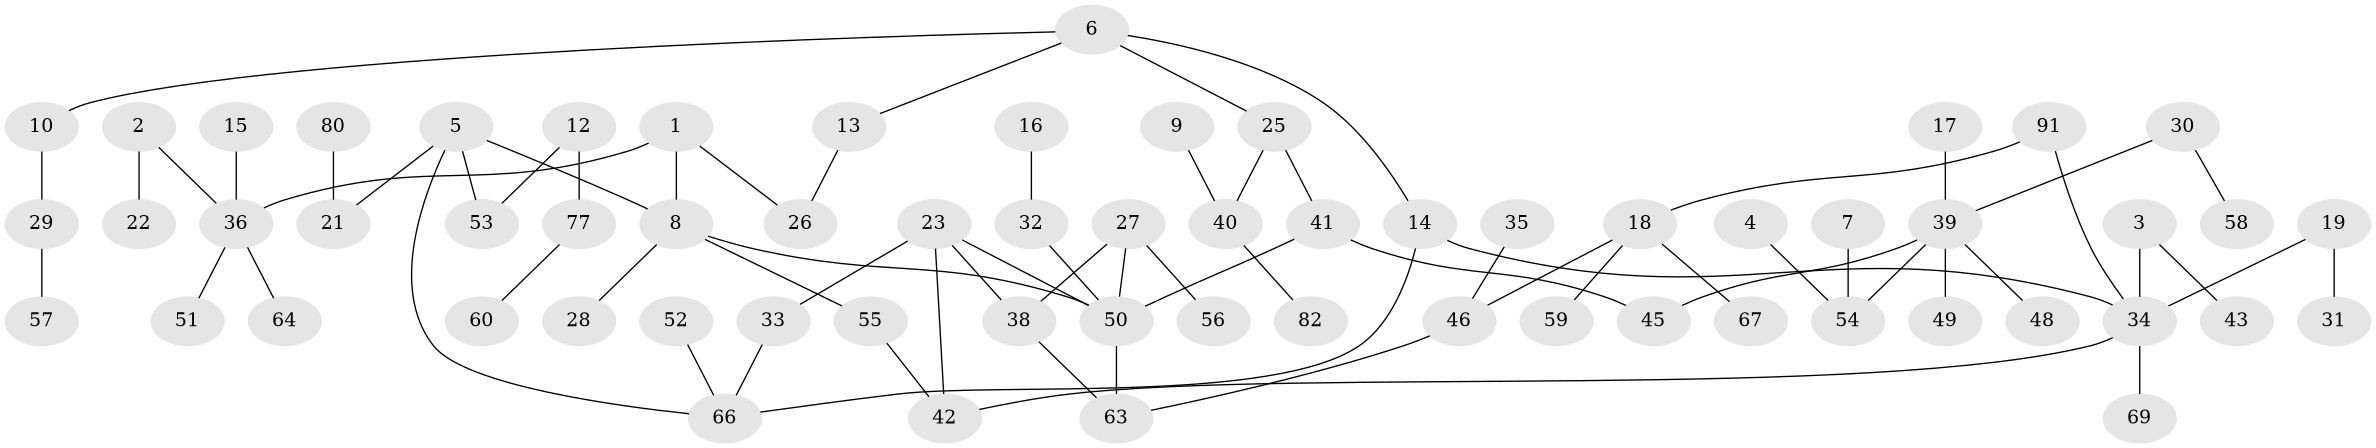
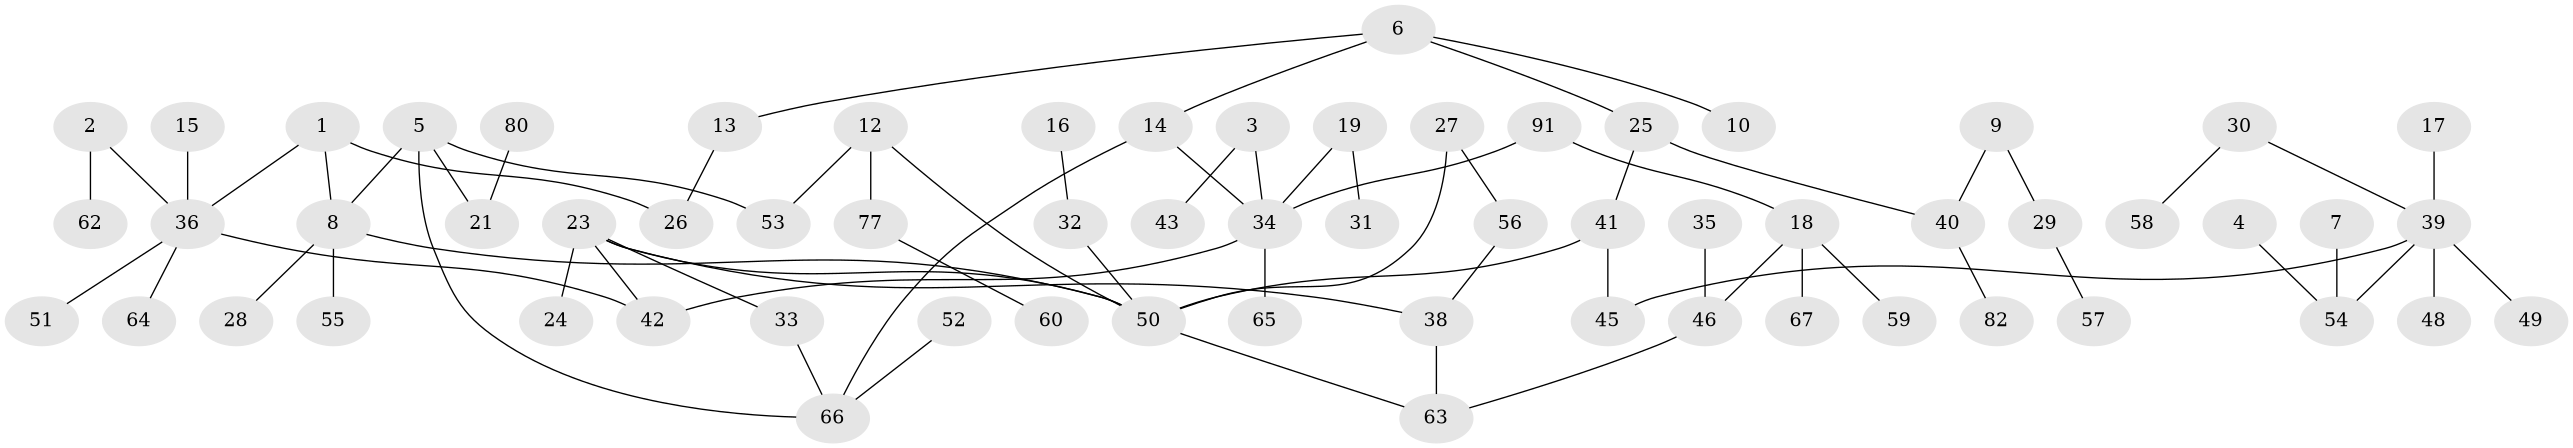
(42, 176) -> (2021, 176)
(139, 224) -> (90, 224)
none -> (1001, 234)
(1081, 267) -> (1469, 278)
none -> (556, 321)
(908, 370) -> (424, 266)
(2140, 418) -> (1265, 321)
